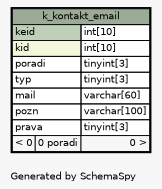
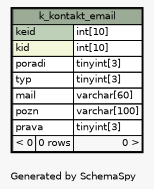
(58, 143) -> (55, 143)
